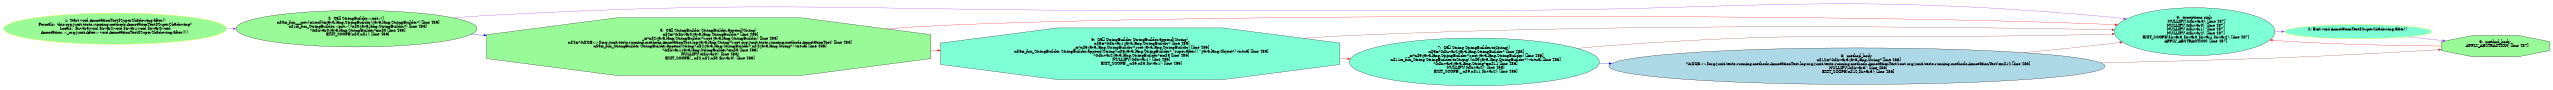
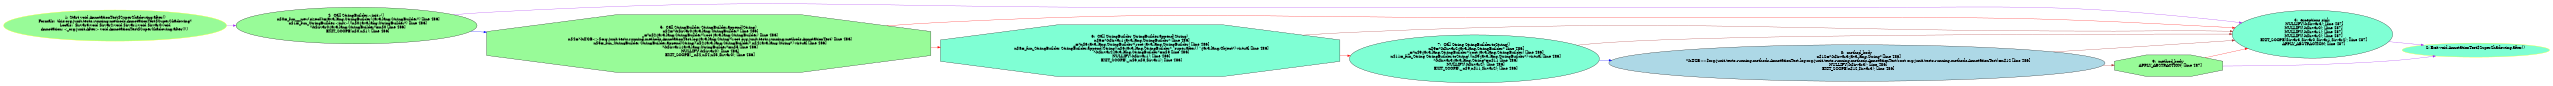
(2425, 39) -> (2328, 64)
